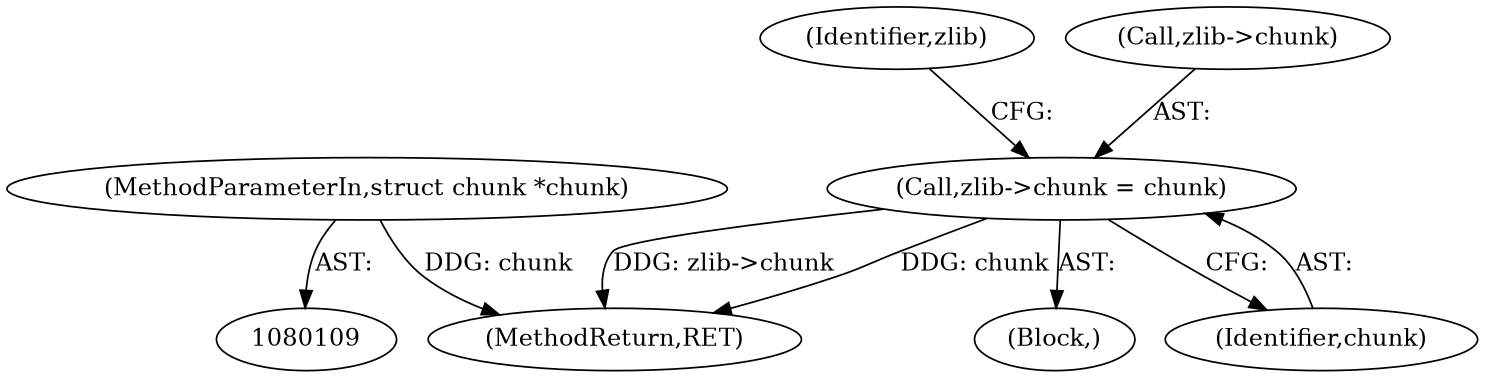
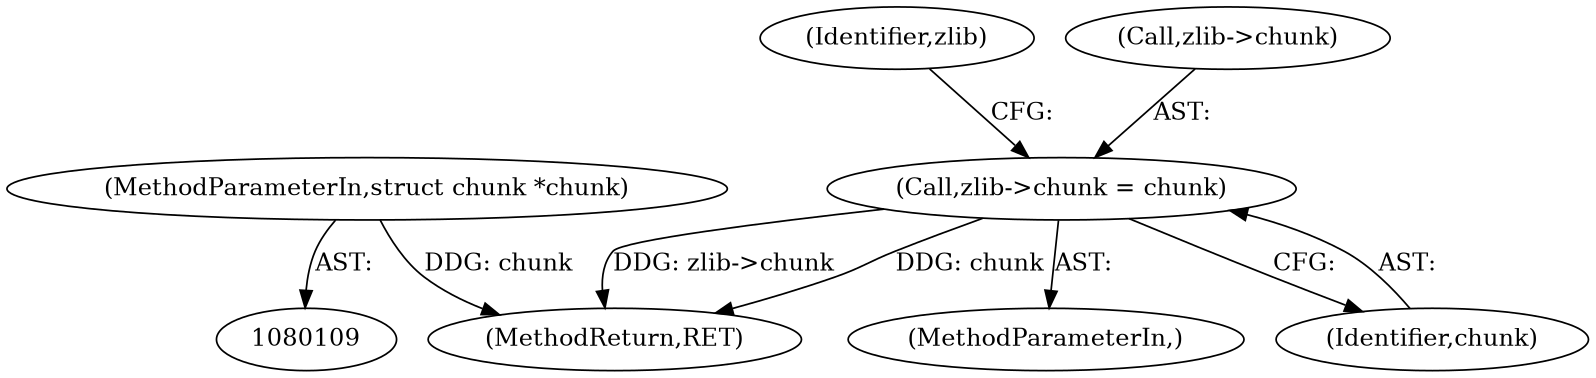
(1055, 339) -> (1046, 339)
